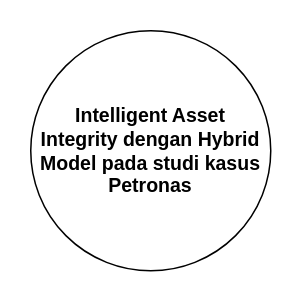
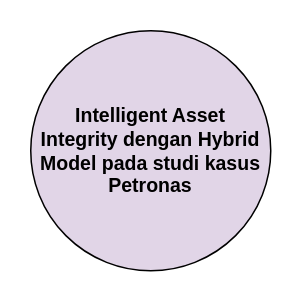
(151, 151) -> (151, 151)
